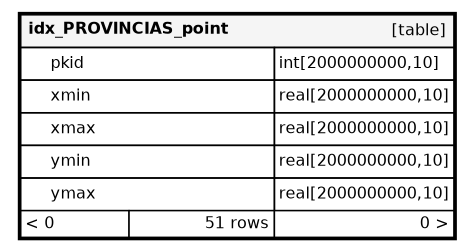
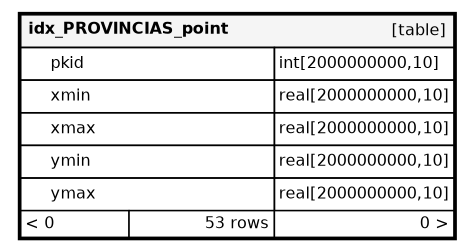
(237, 223) -> (237, 223)
